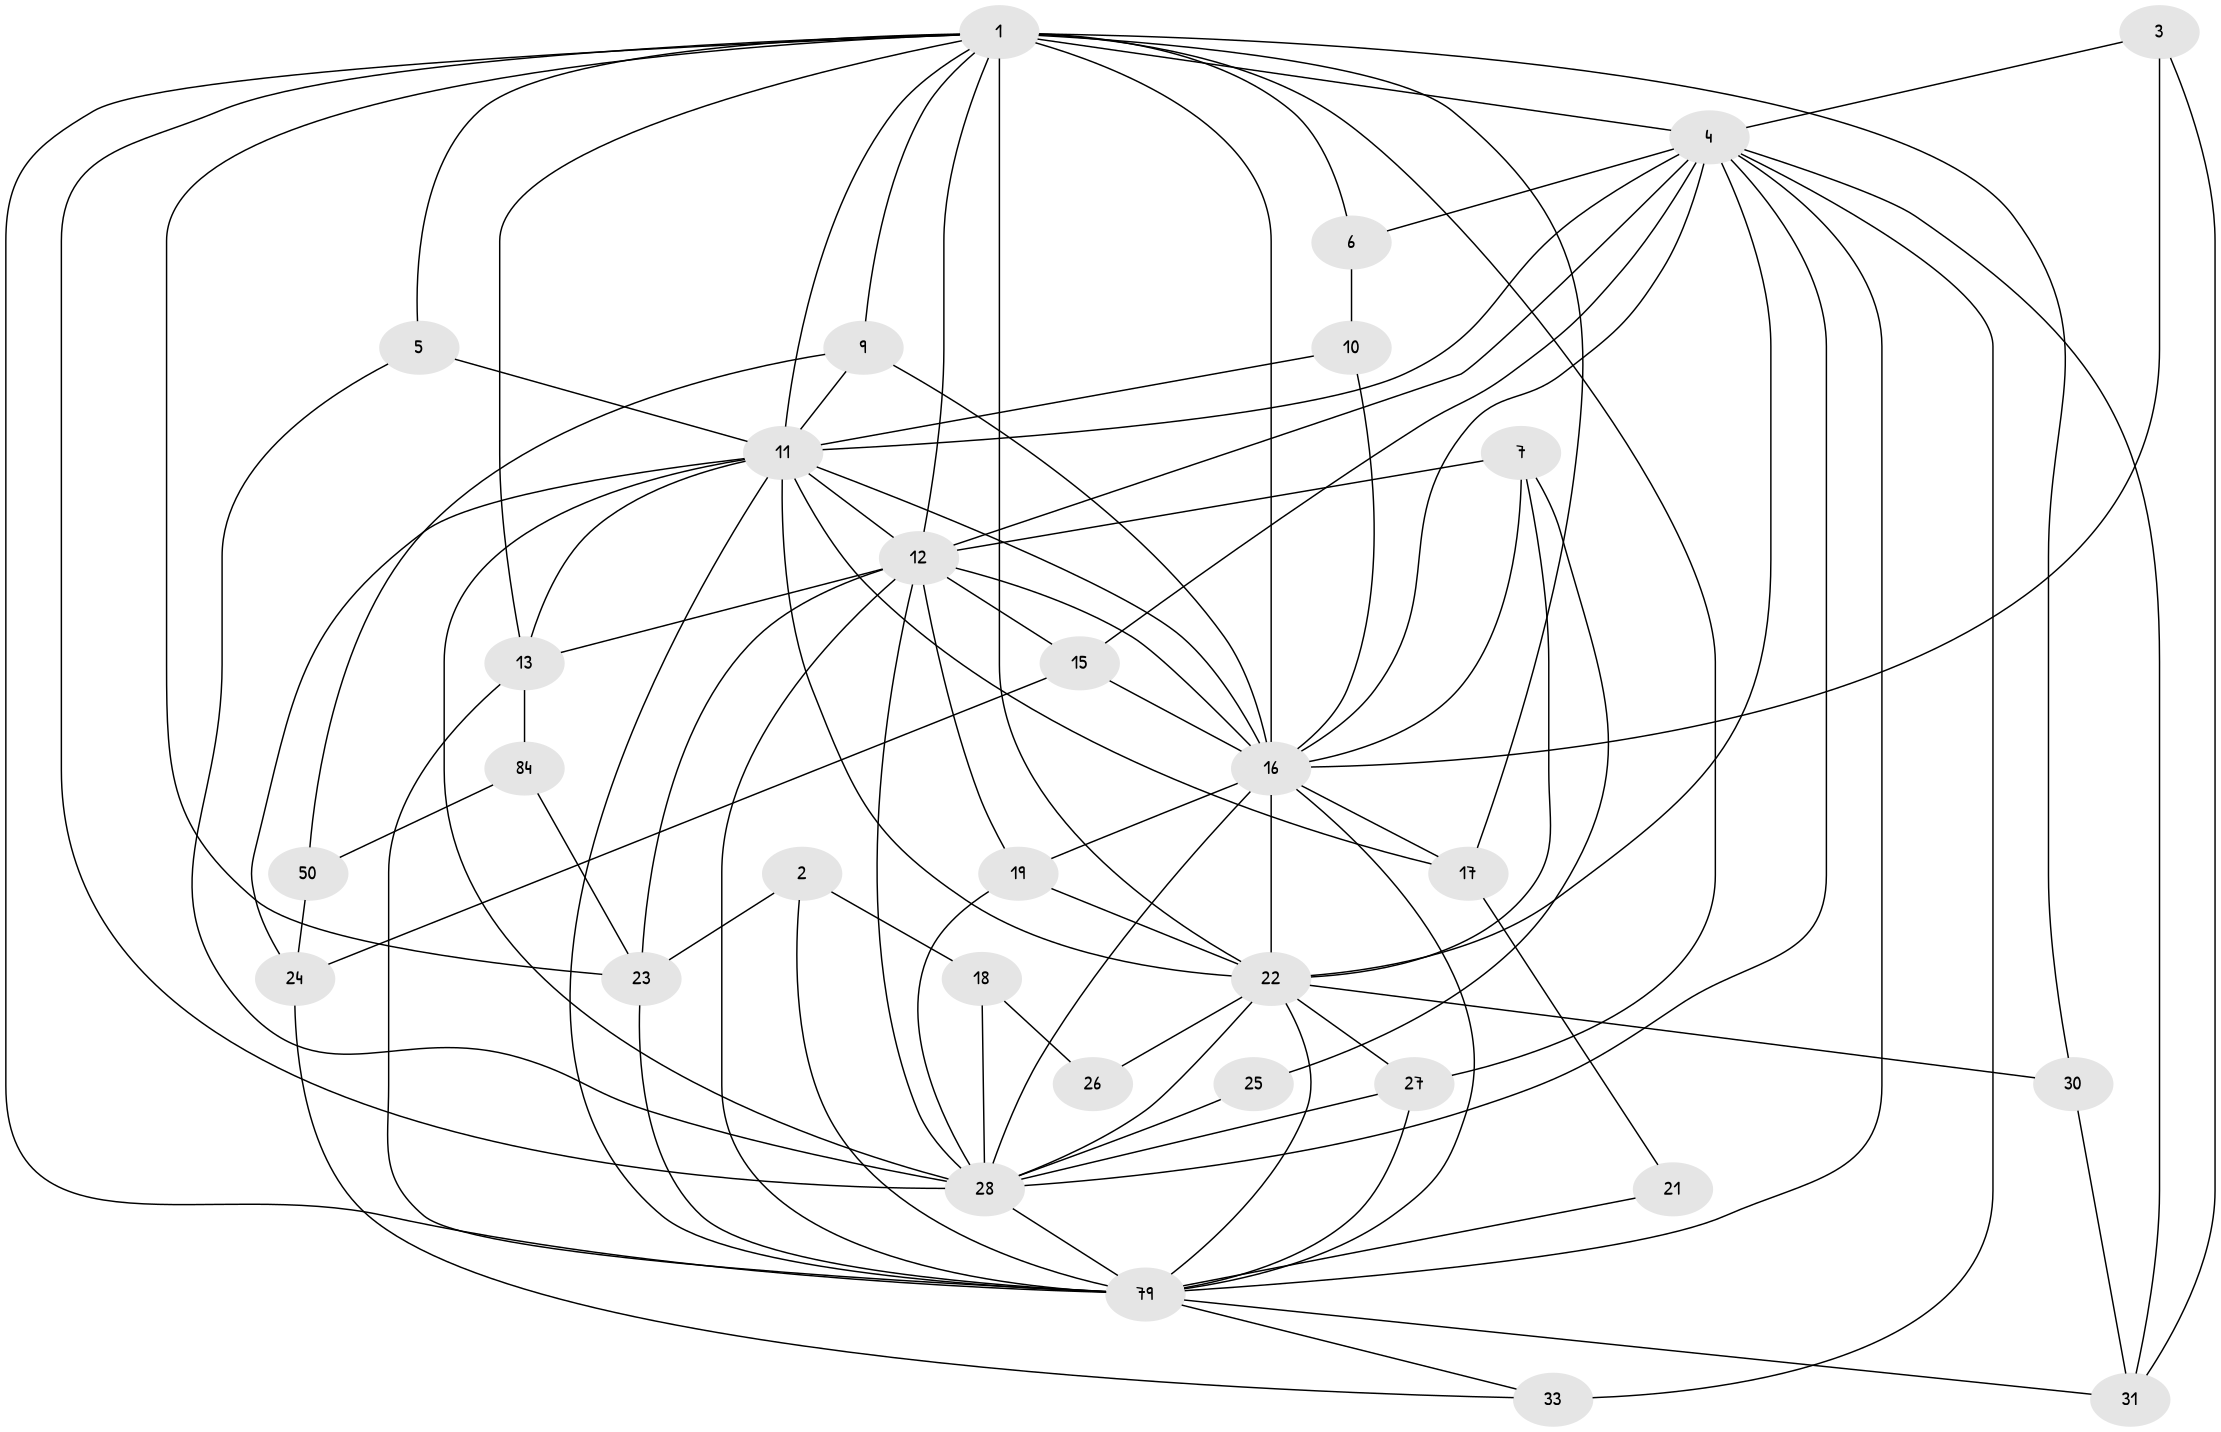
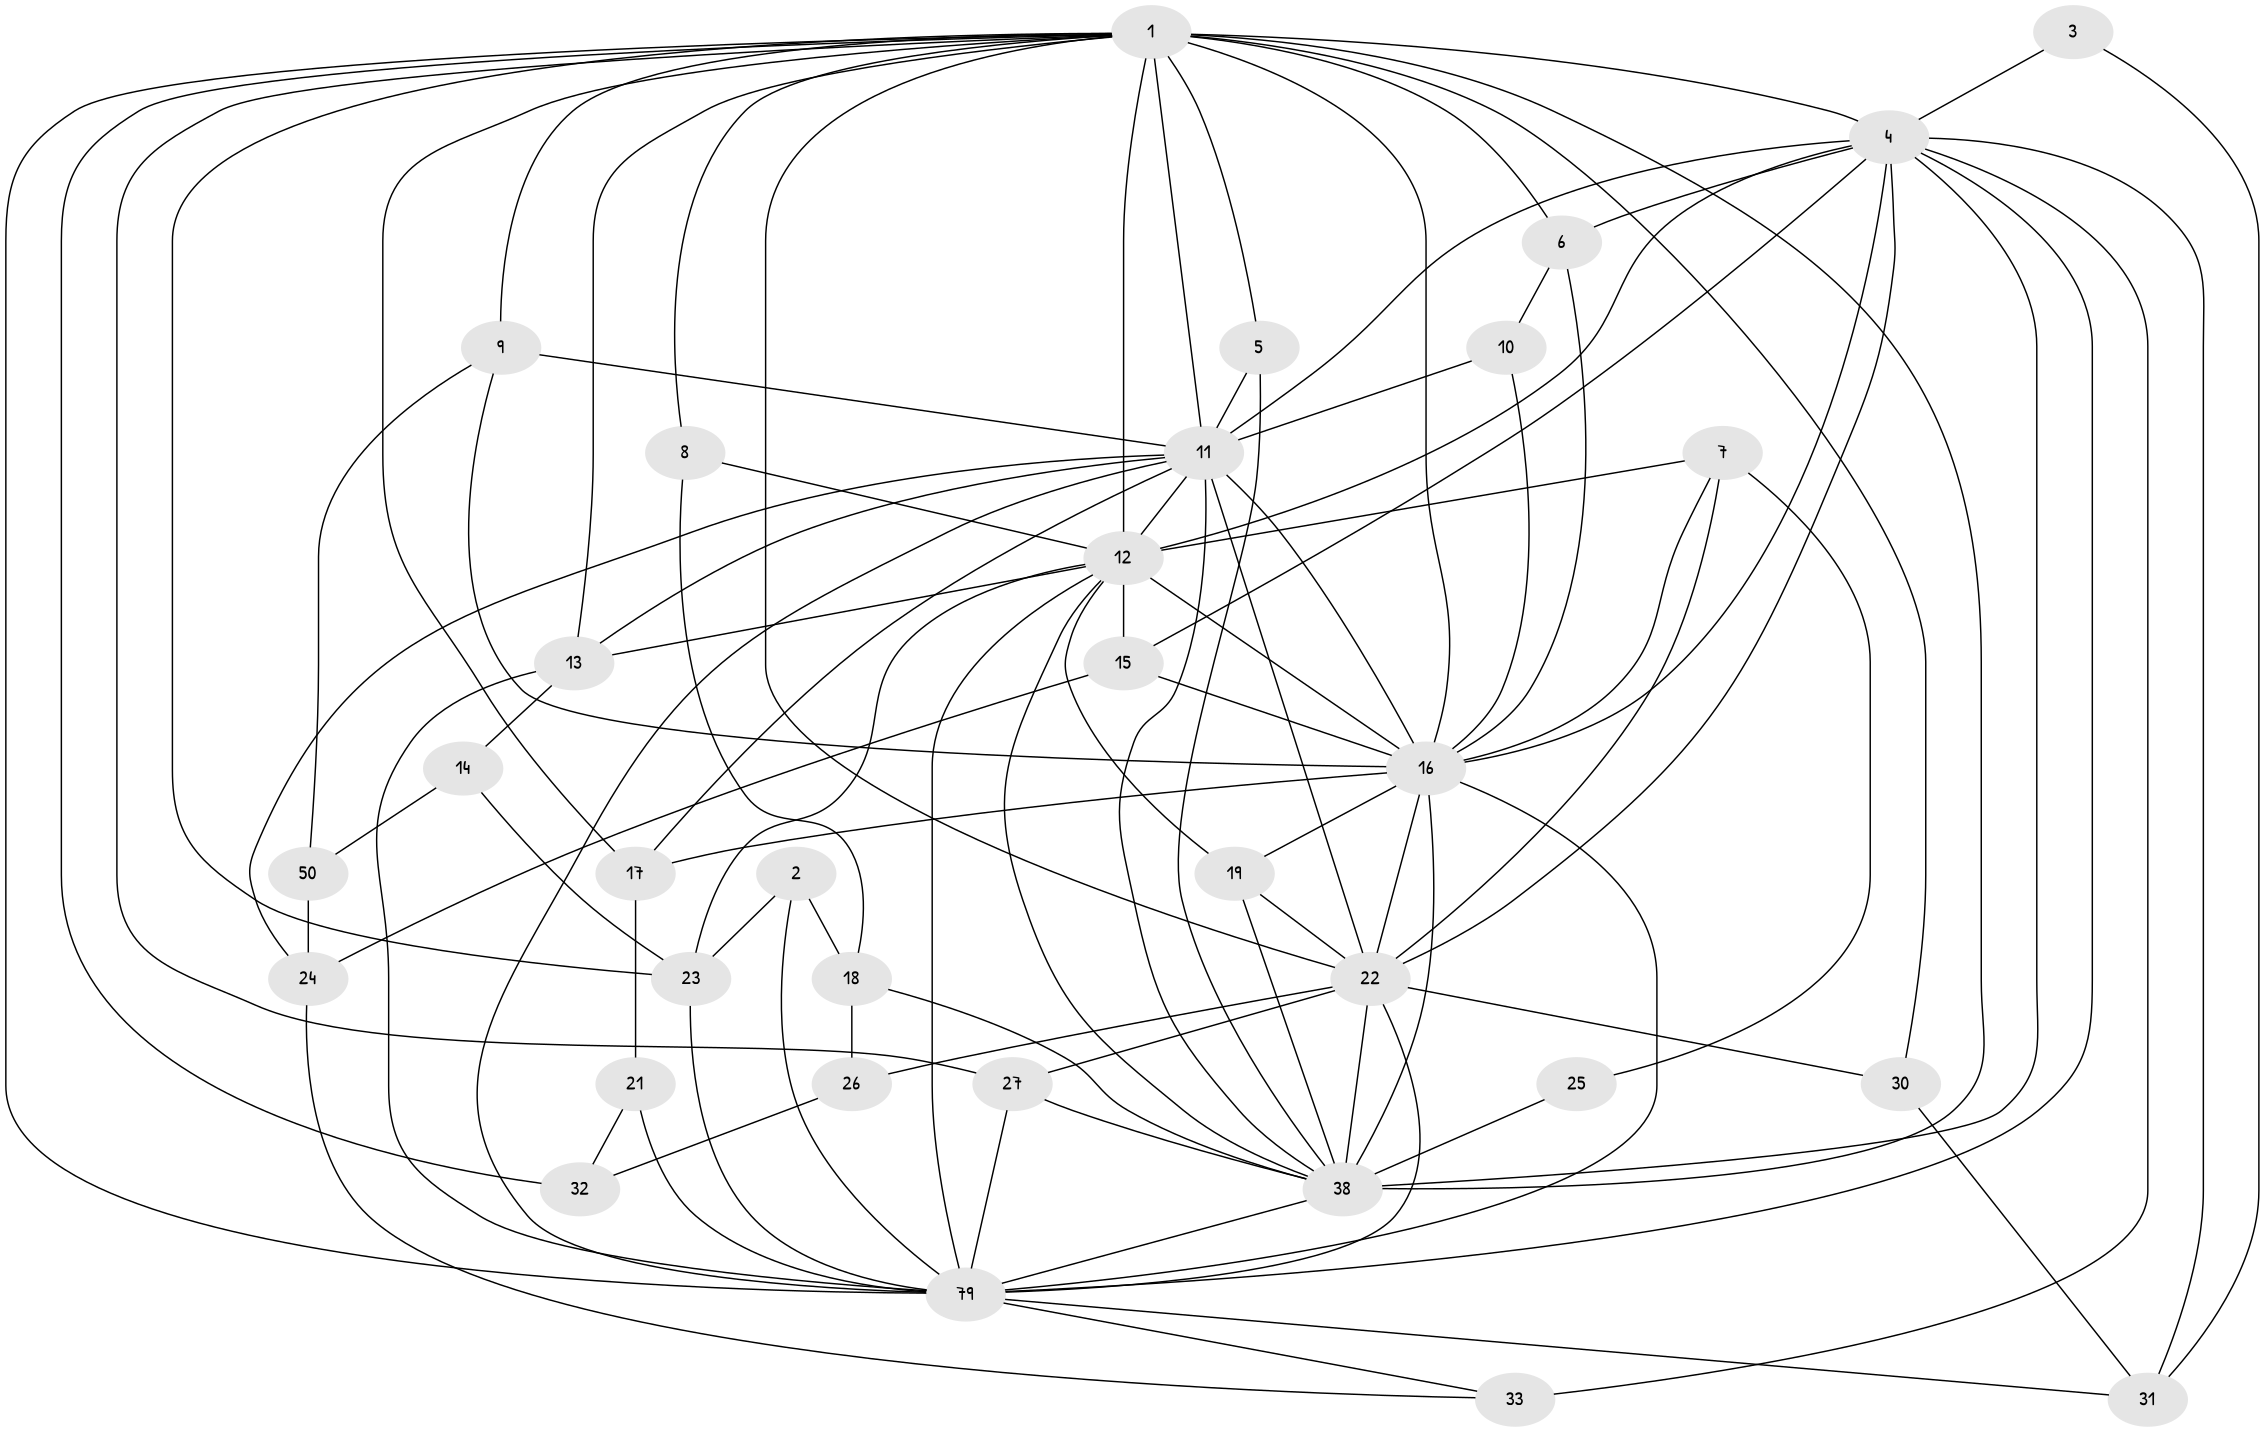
none -> (685, 453)
(1954, 637) -> (1580, 532)
(525, 769) -> (463, 769)
none -> (580, 1189)
(985, 1189) -> (1343, 1189)
